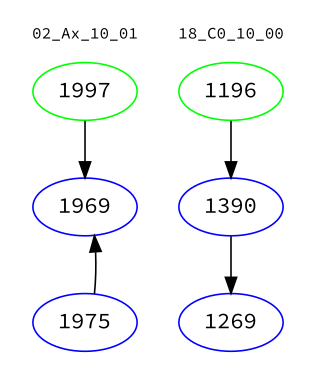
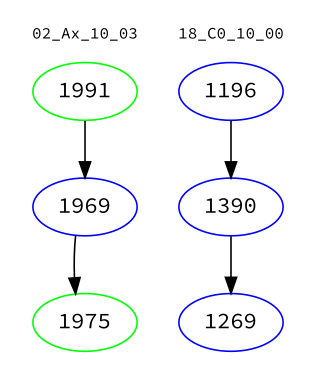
(86, 34) -> (86, 34)
(85, 91) -> (85, 91)
(231, 91) -> (231, 91)
(96, 273) -> (74, 257)
(85, 322) -> (85, 322)
